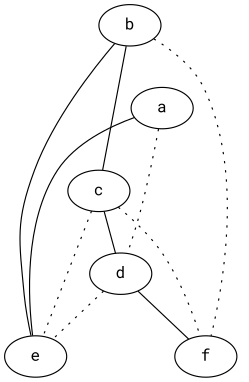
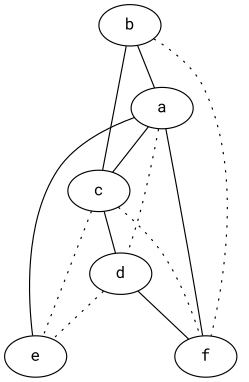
none -> (131, 150)
(32, 179) -> (146, 67)
none -> (185, 232)
